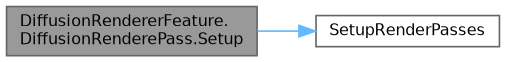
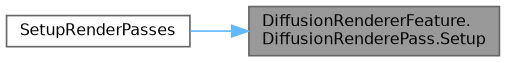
(278, 31) -> (211, 31)
